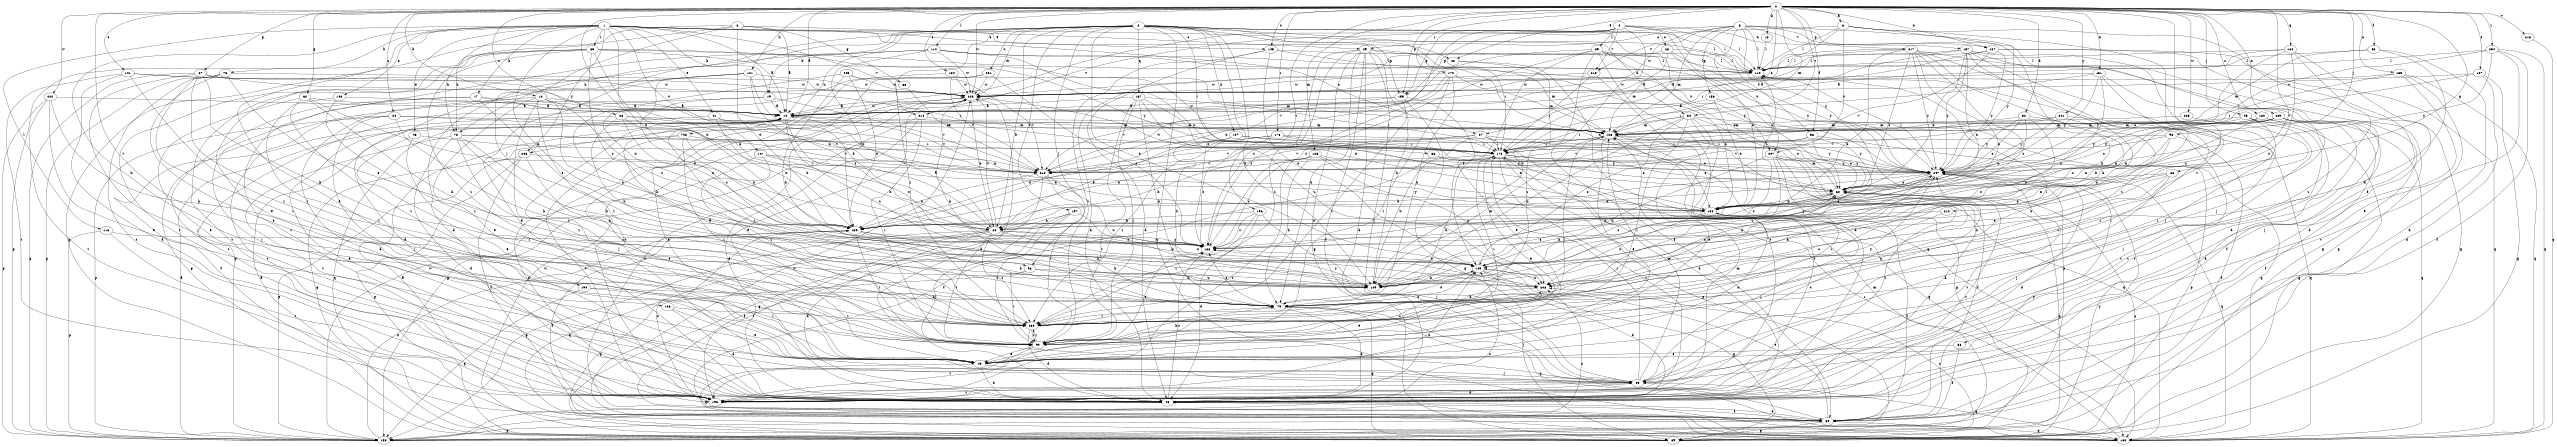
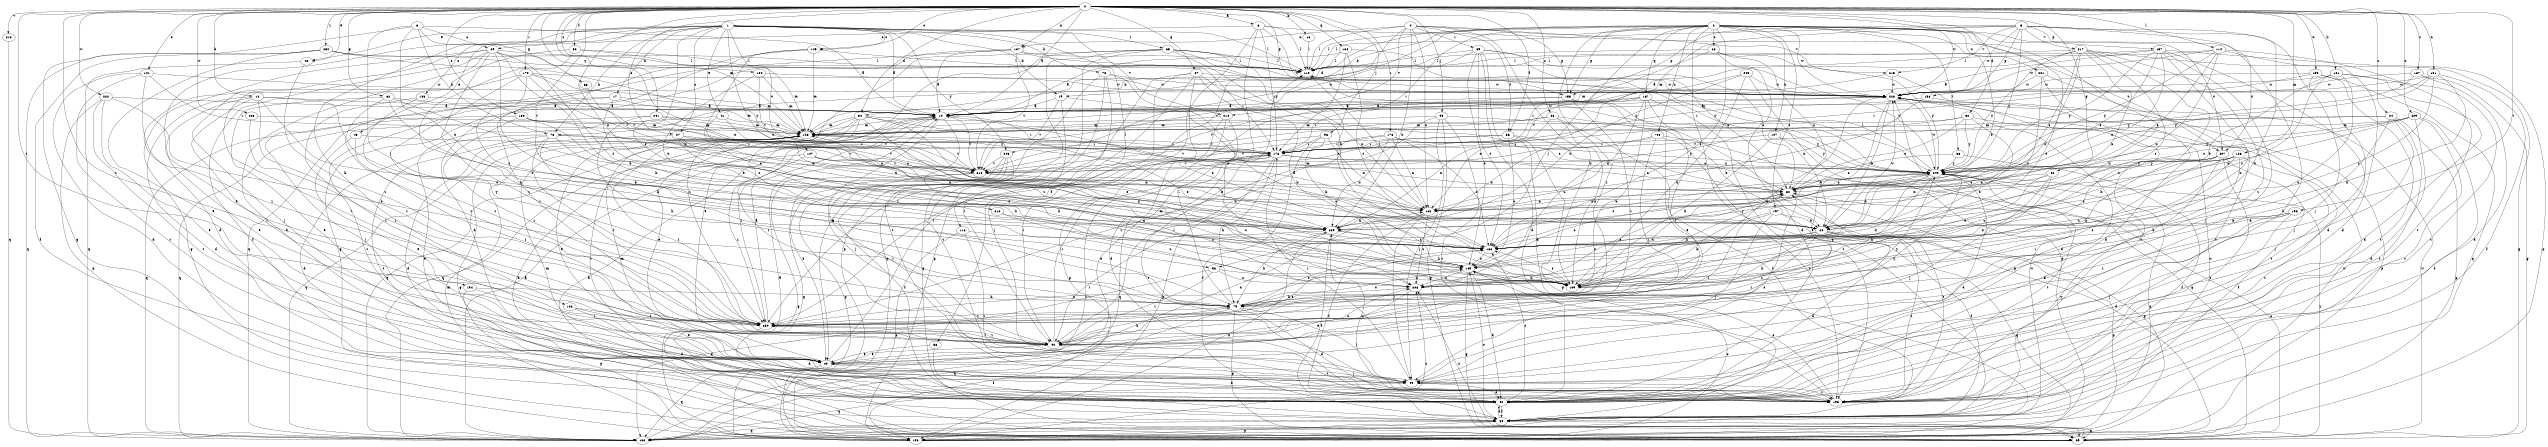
(1815, 61) -> (904, 61)
(1056, 73) -> (1634, 88)
(1936, 173) -> (1936, 173)
(1917, 380) -> none
